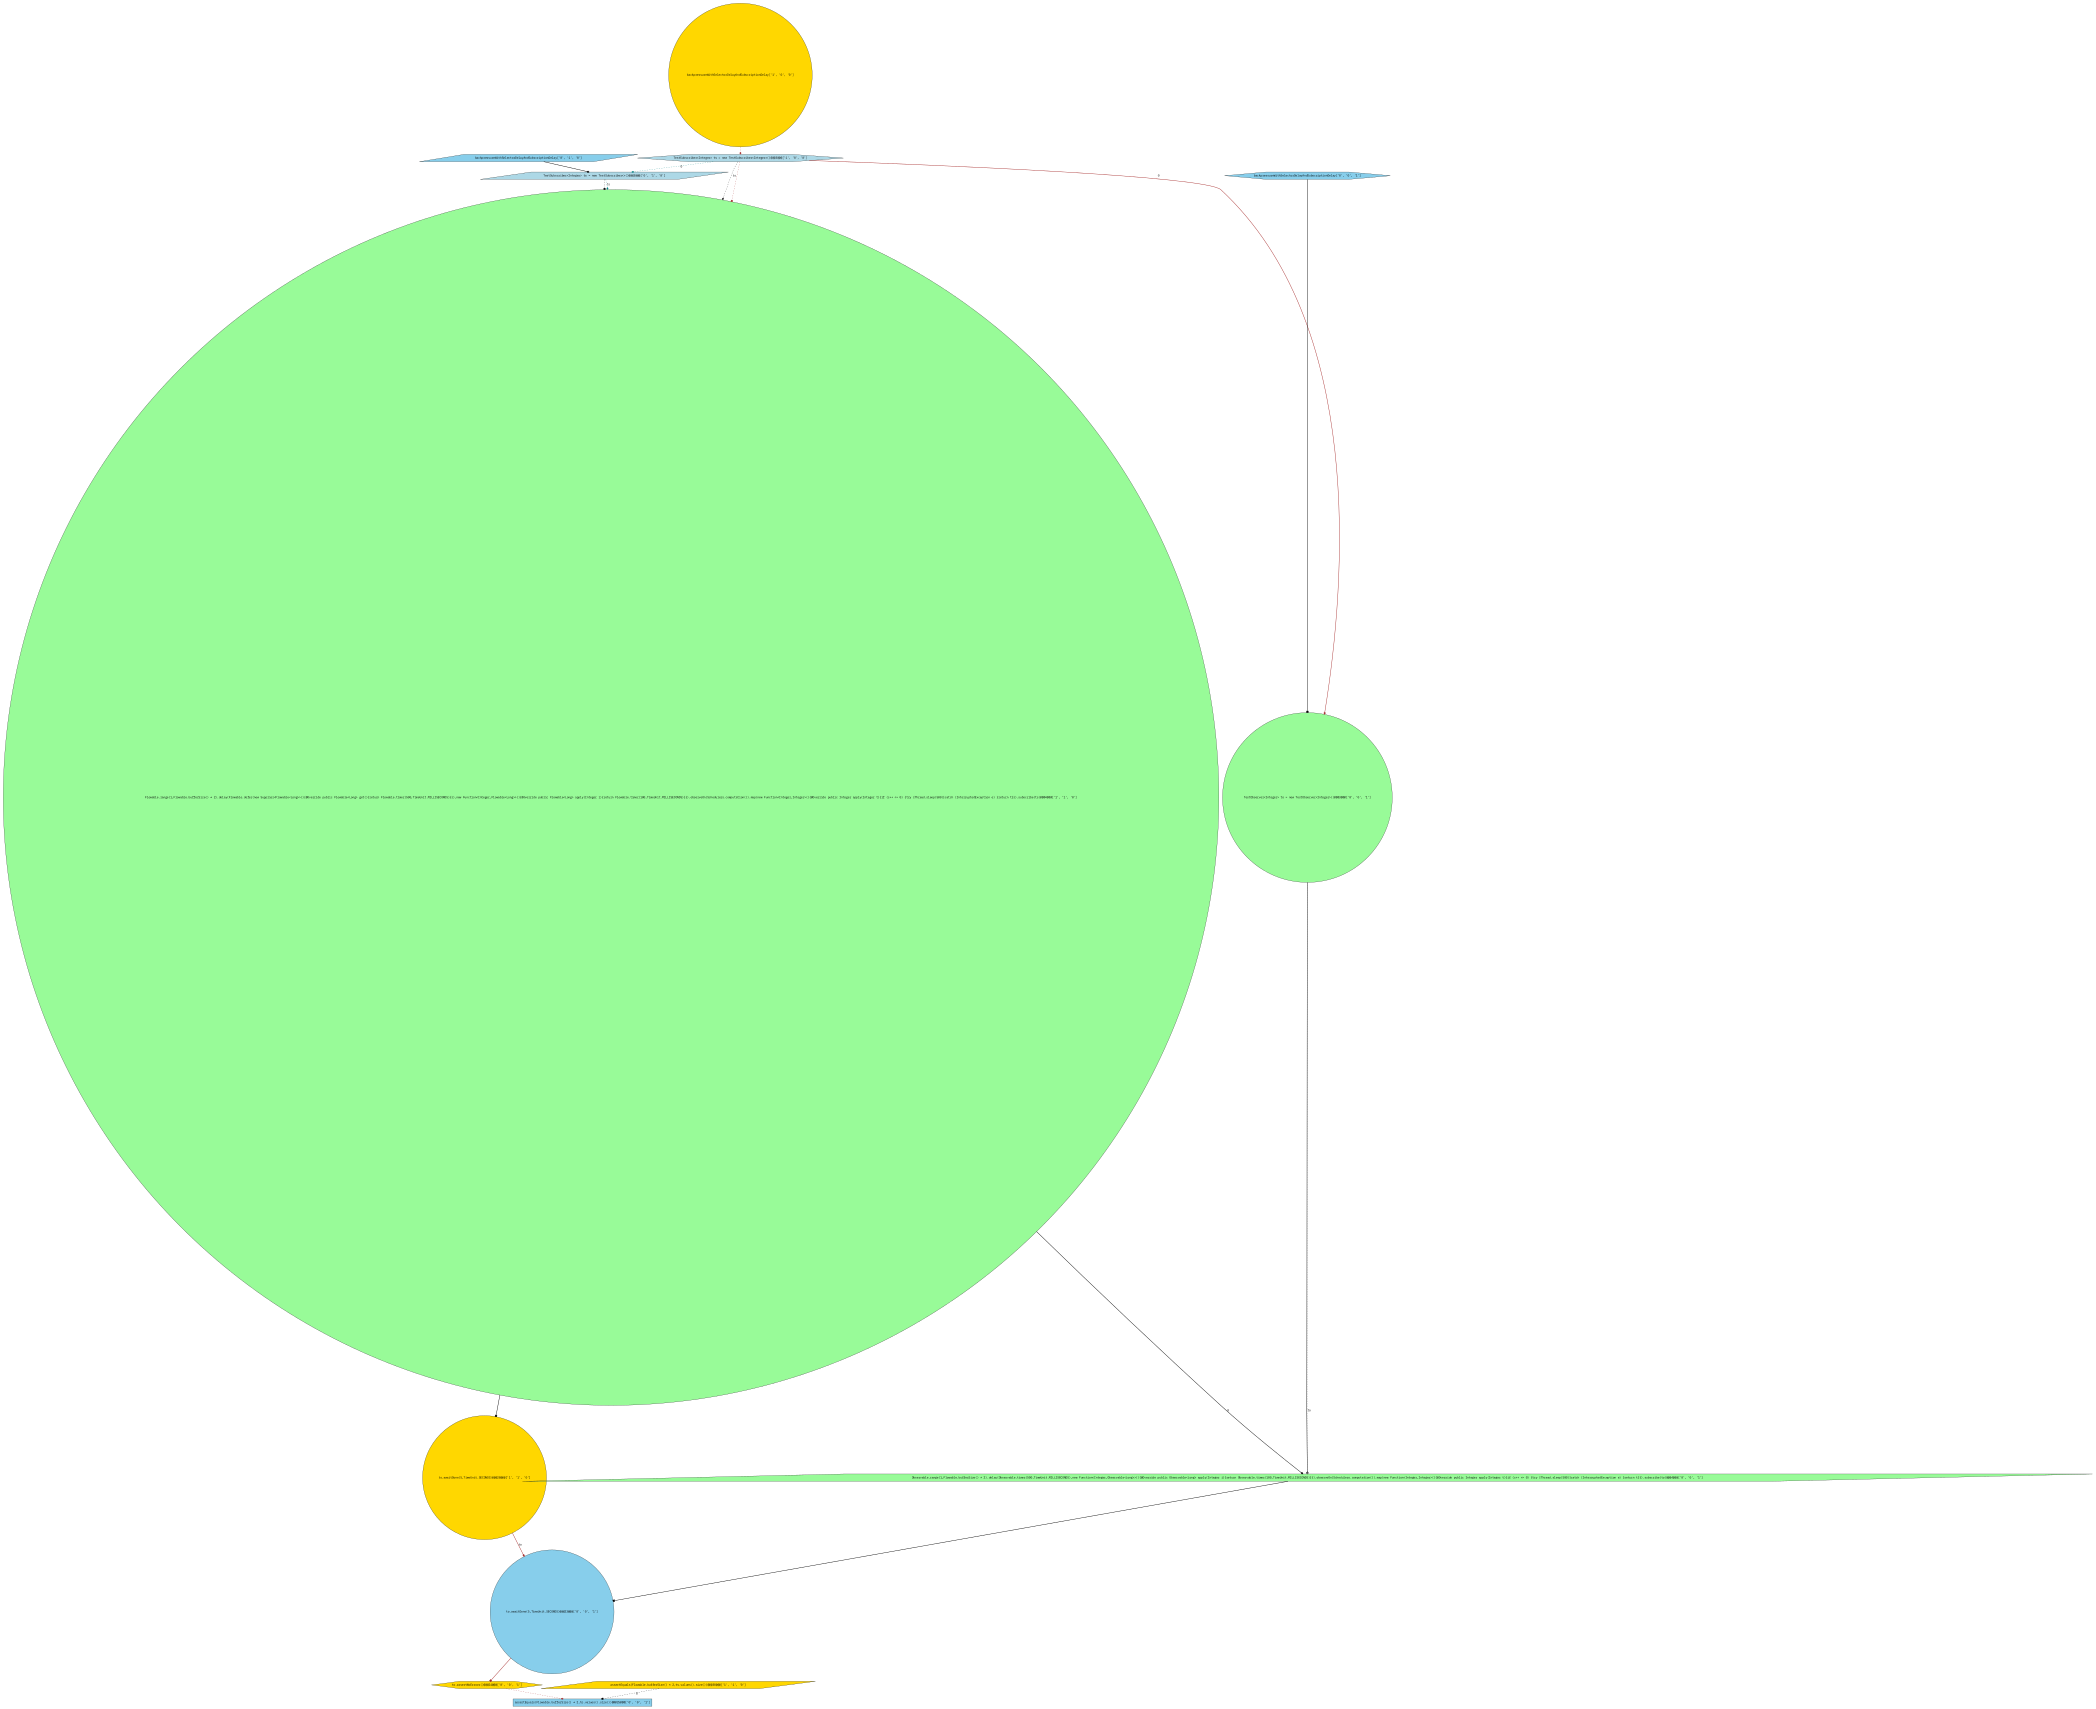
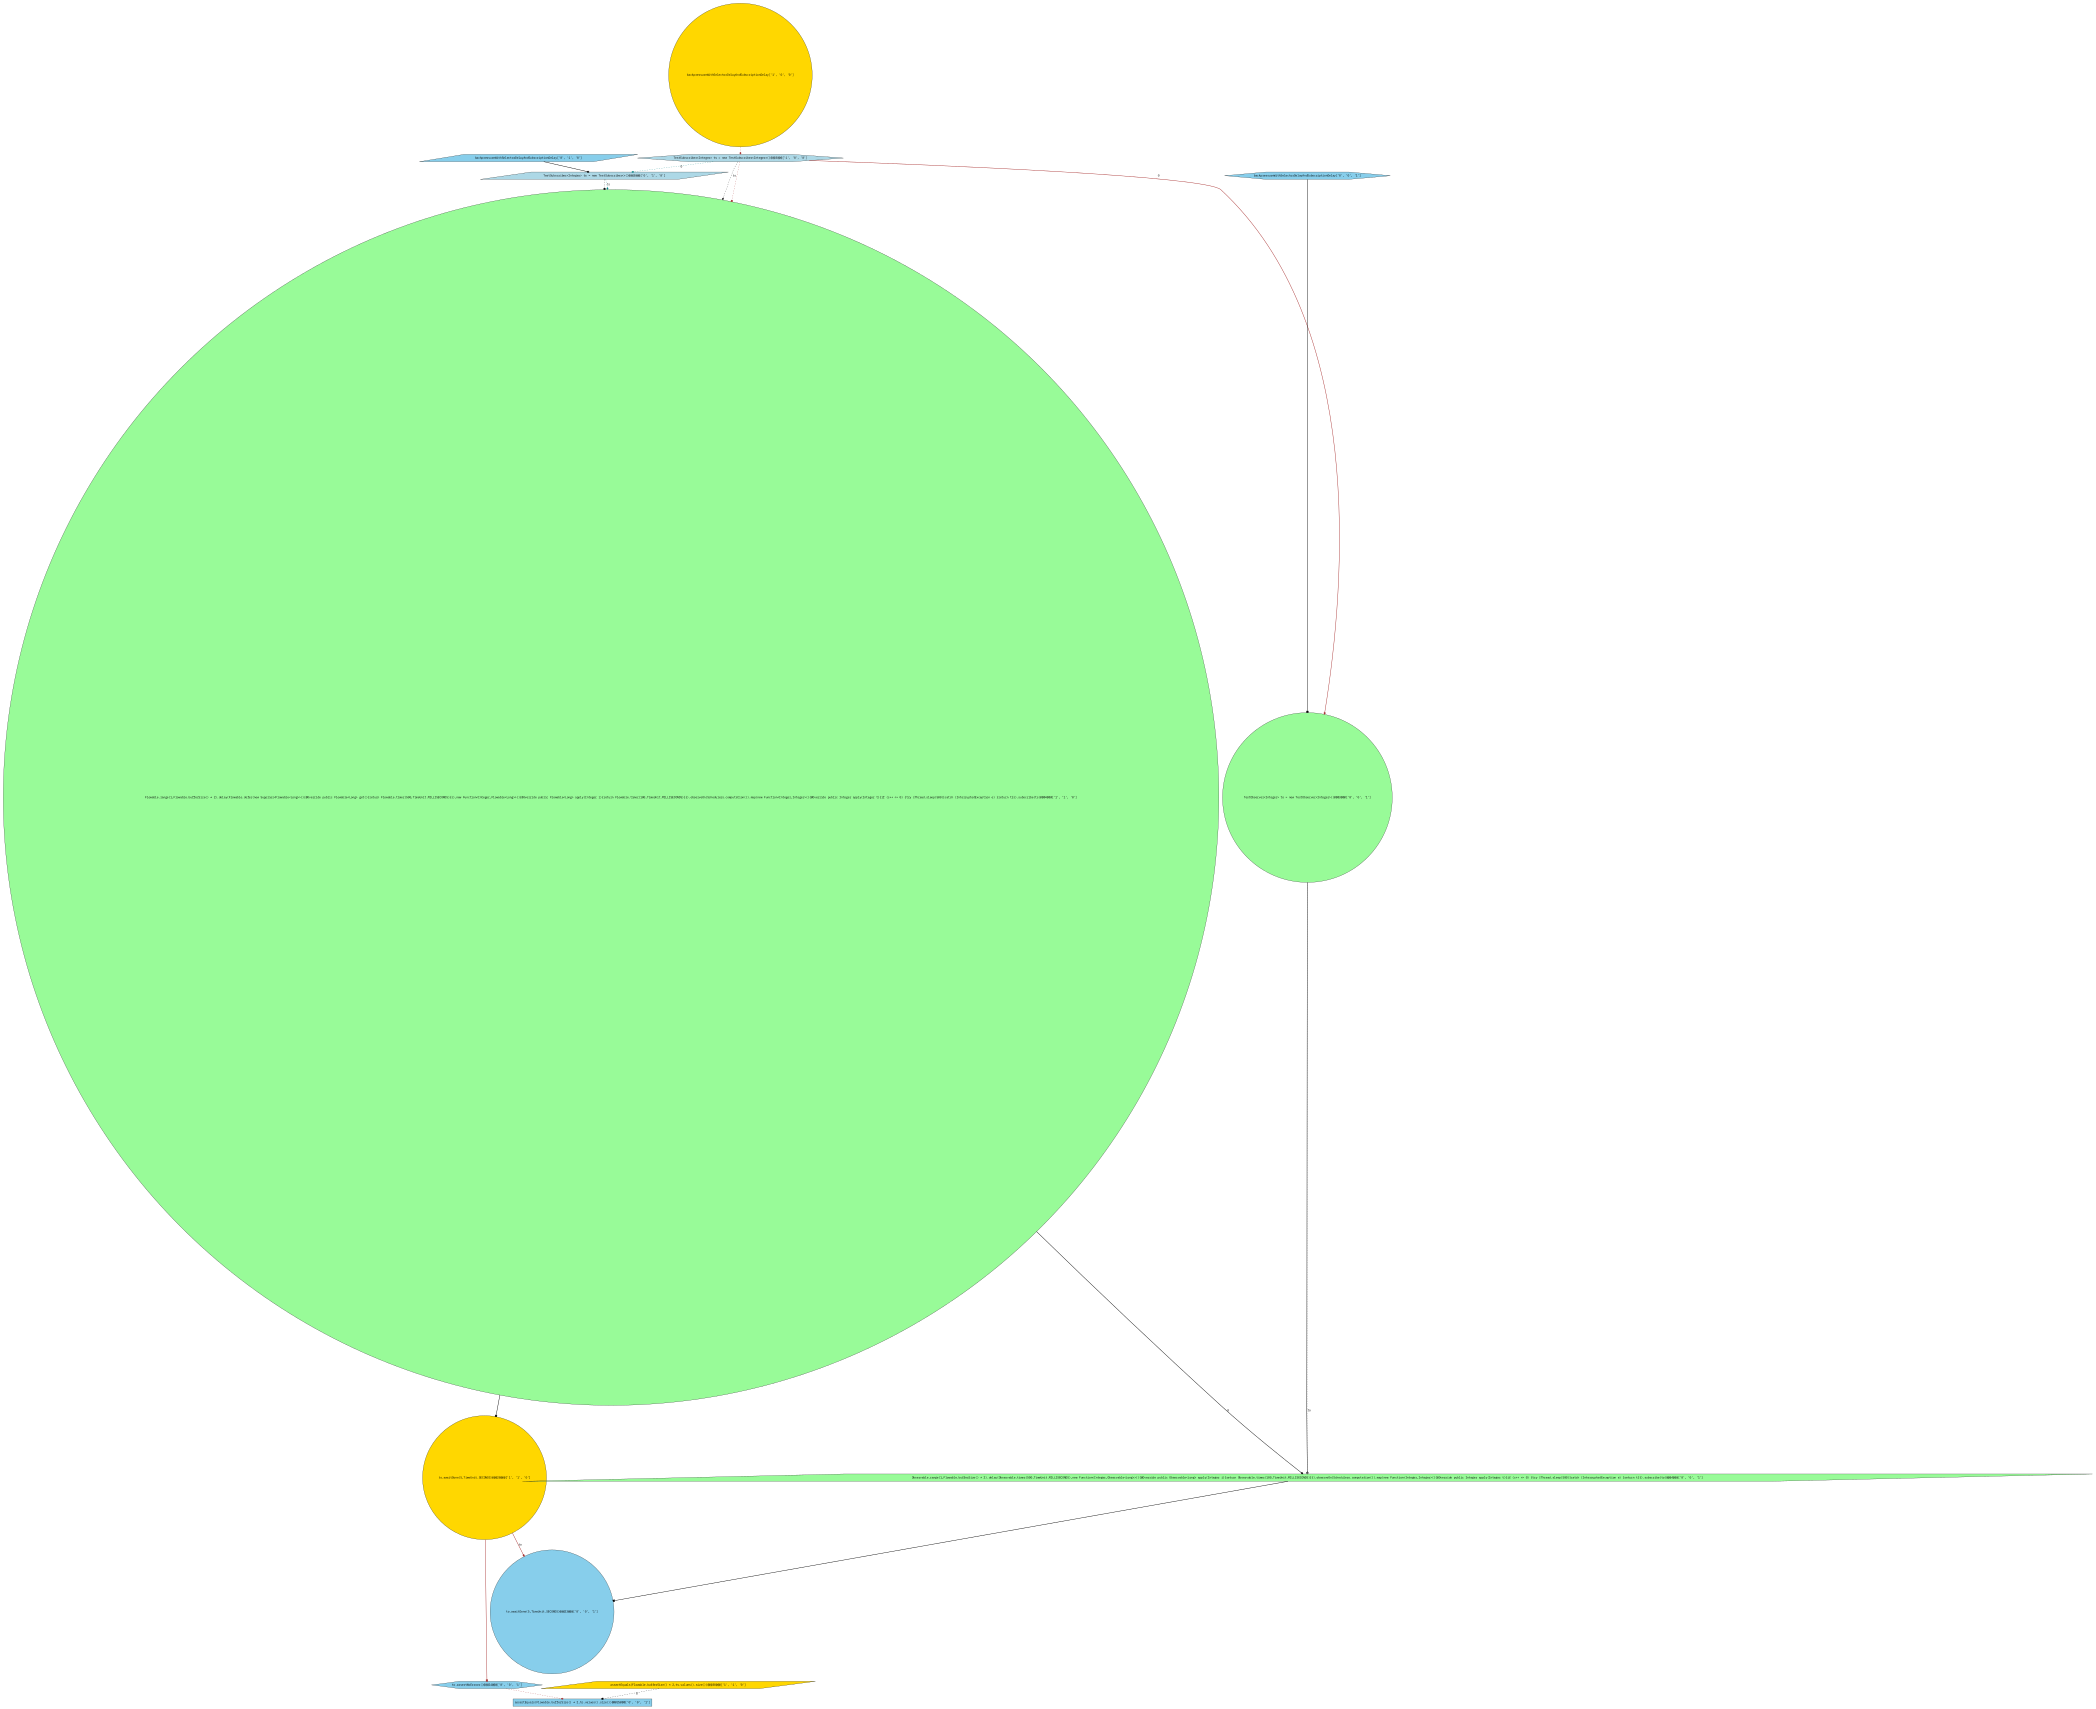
(501, 1669) -> (486, 1609)
(487, 1685) -> (487, 1685)
